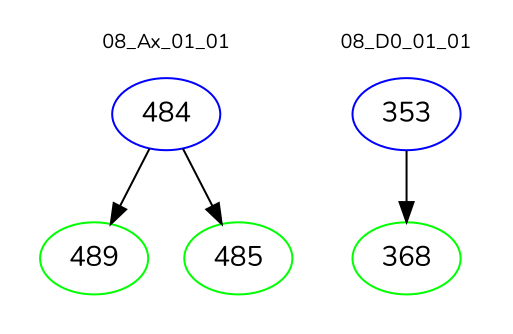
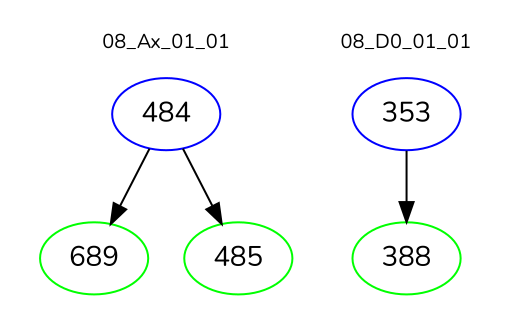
(94, 258) -> (94, 258)
(407, 258) -> (407, 258)
